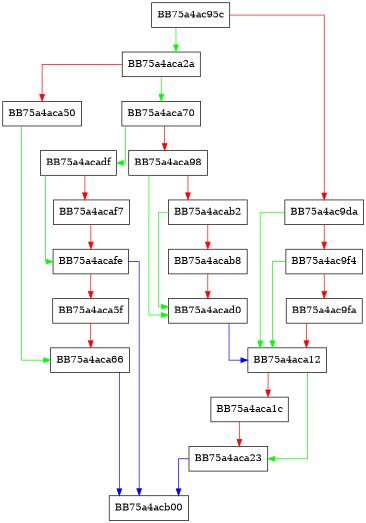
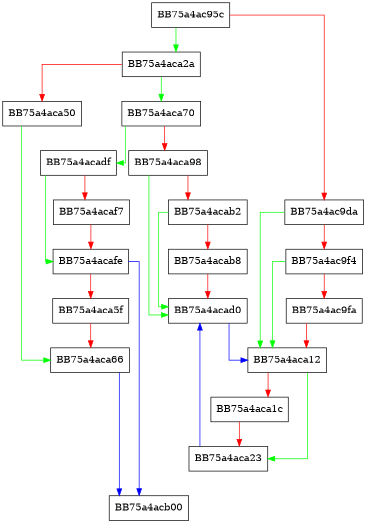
(179, 469) -> (200, 388)
